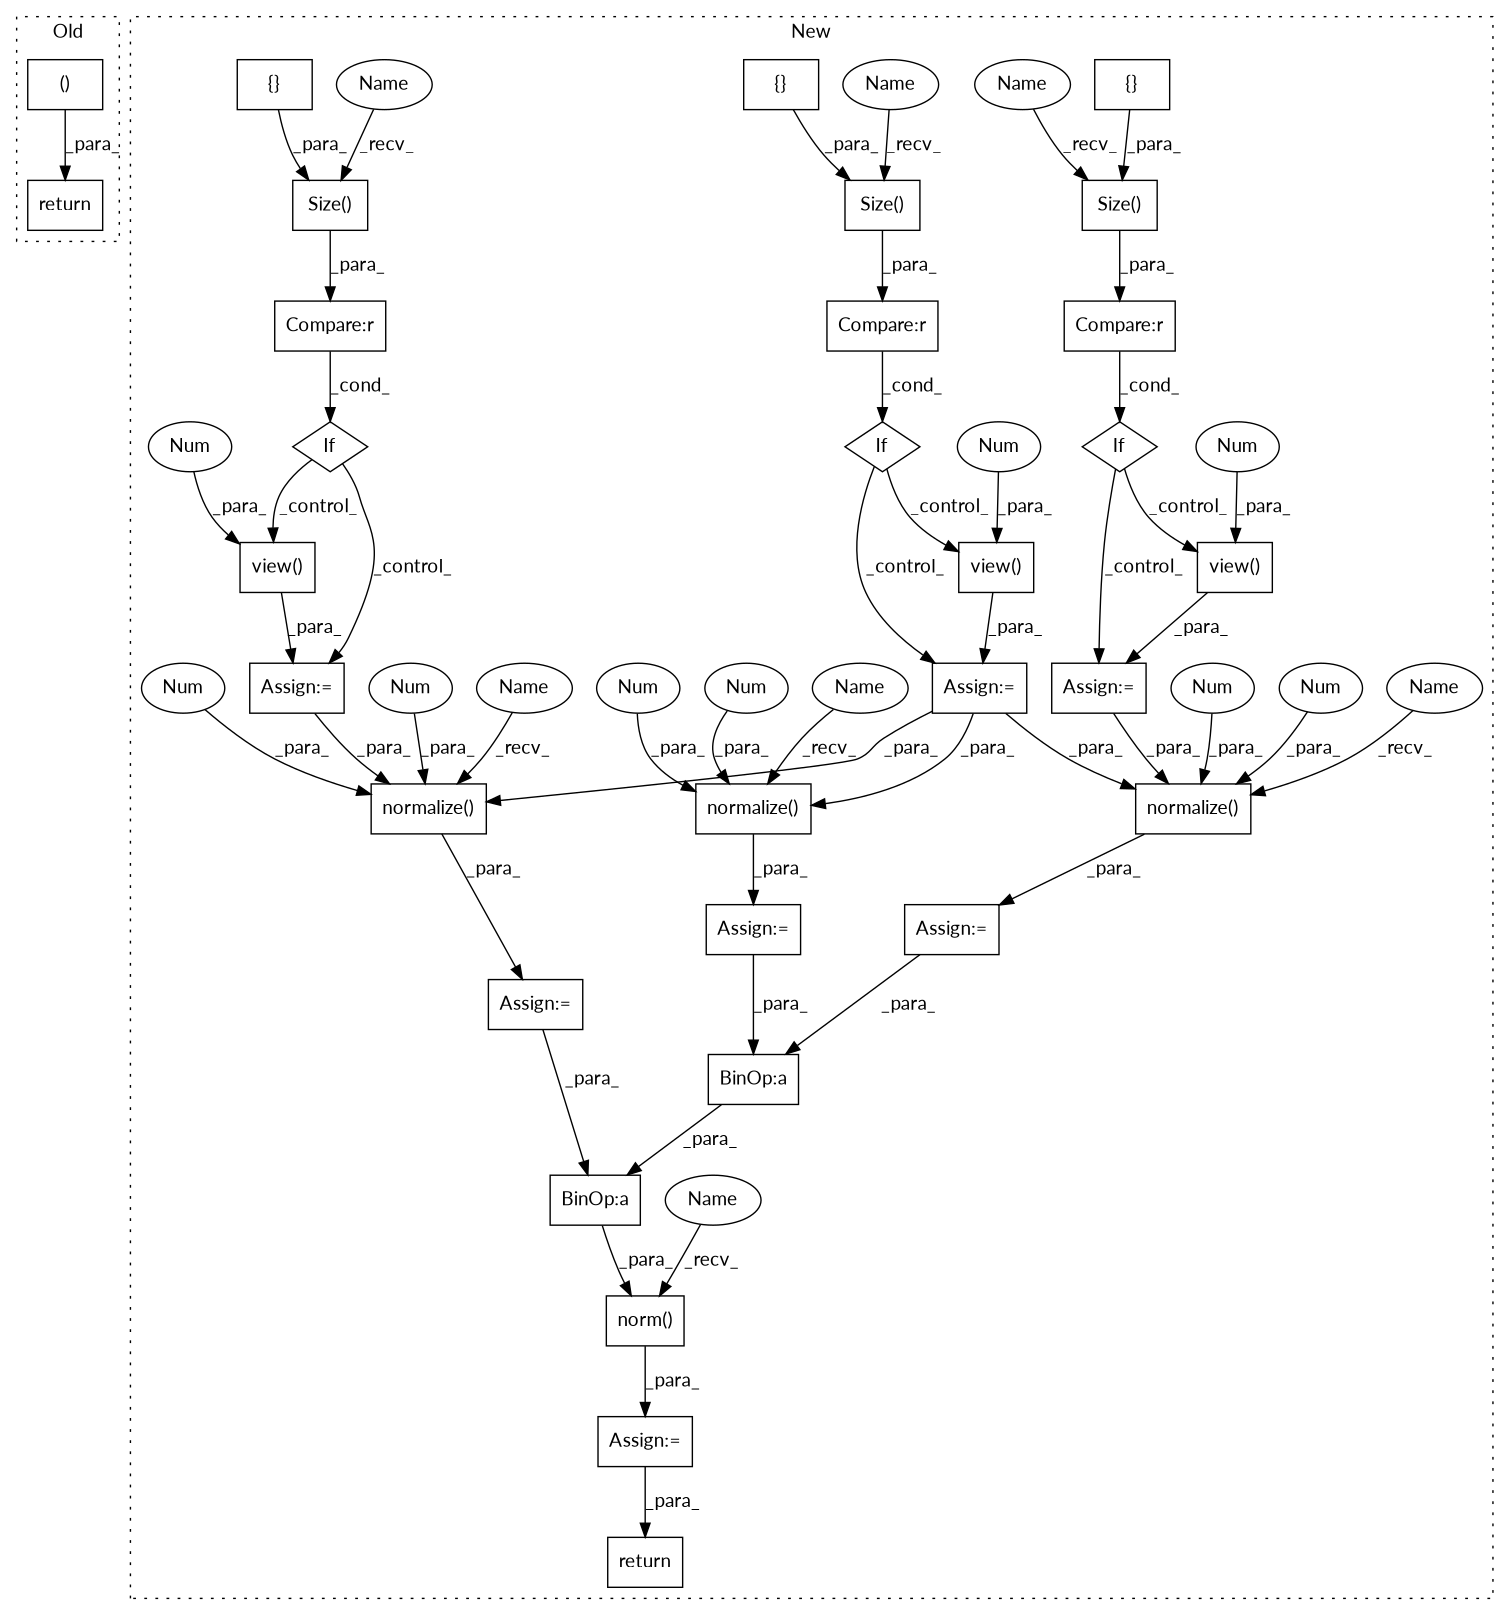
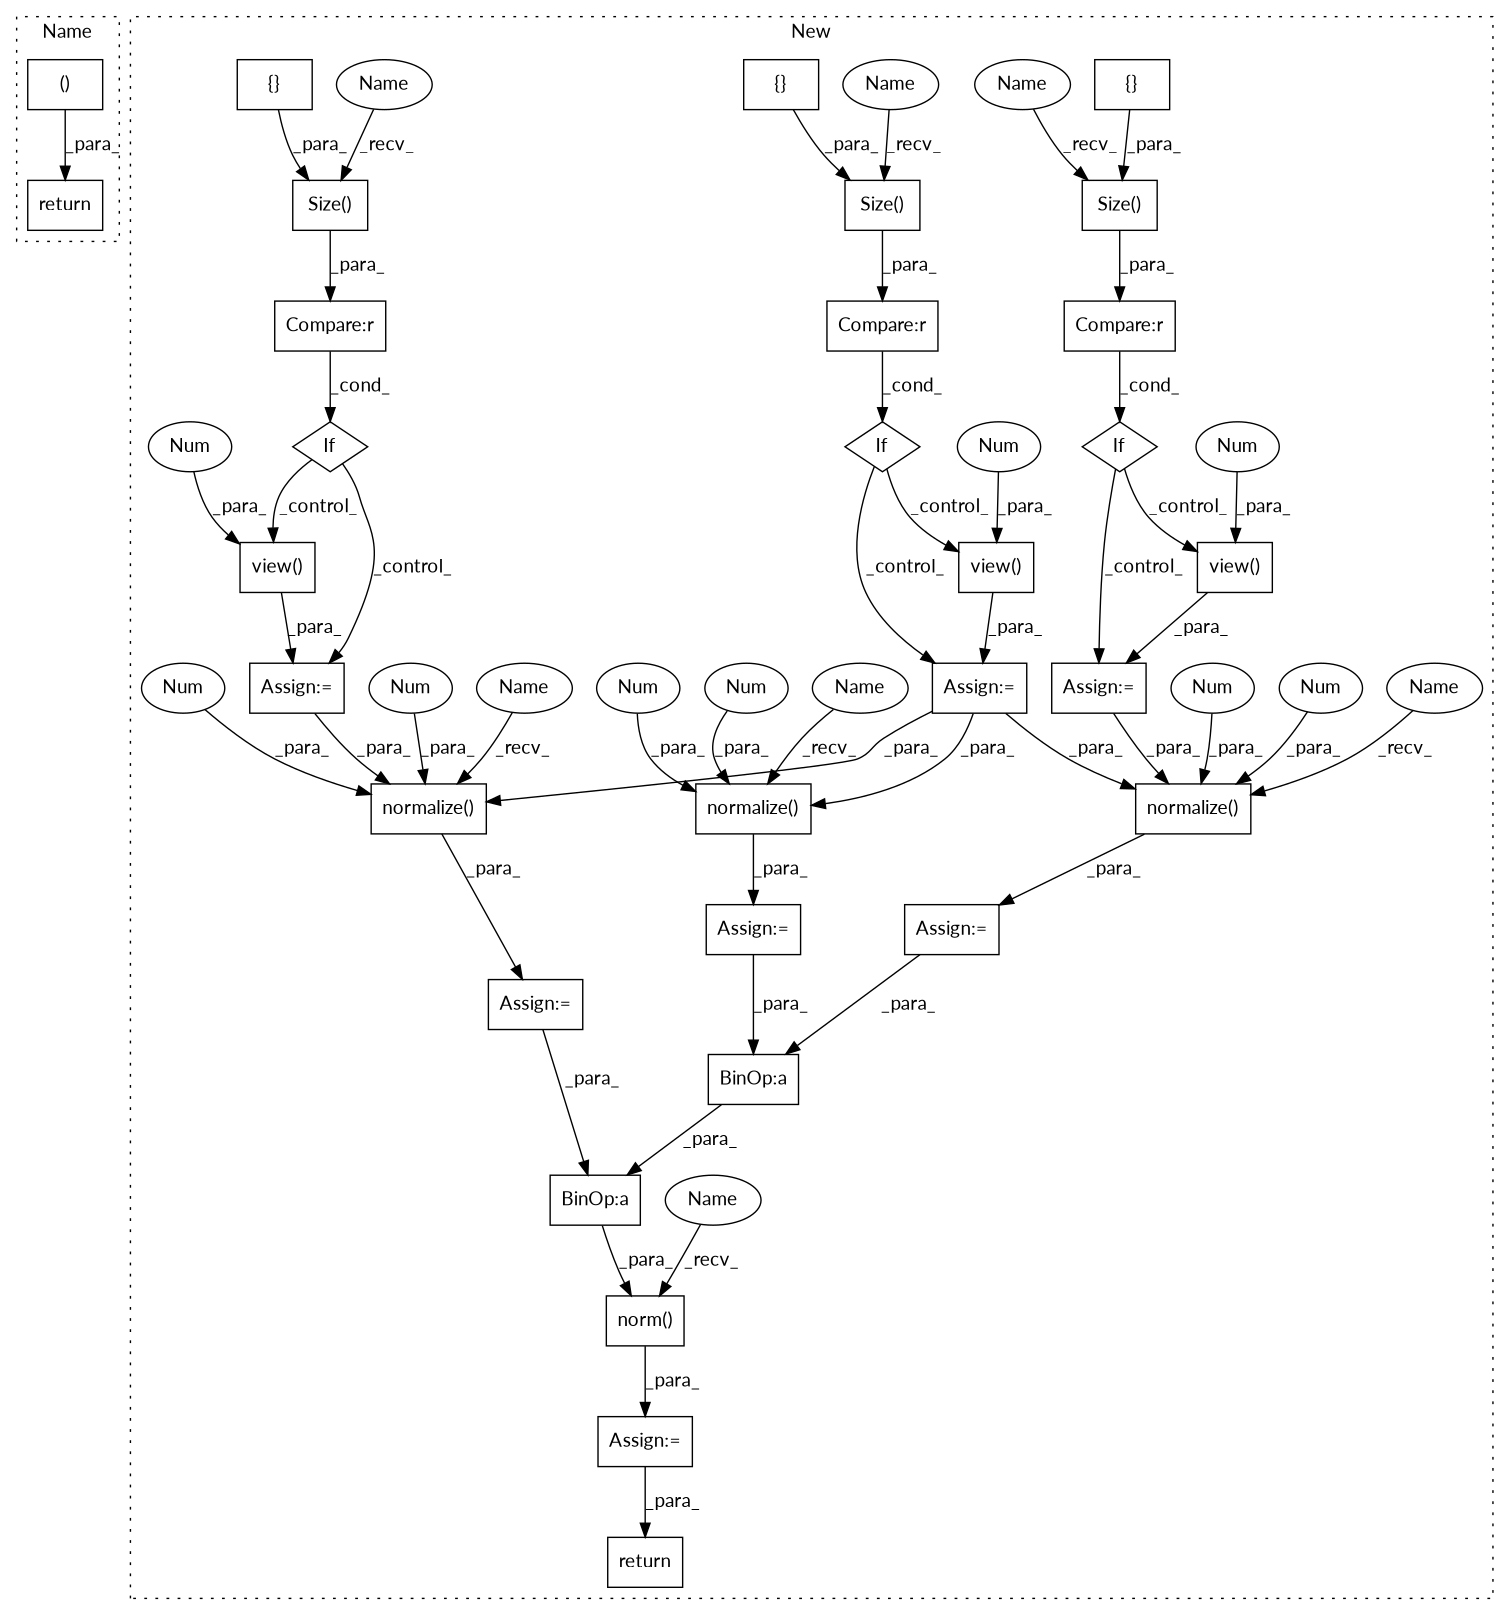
(68, 33) -> (68, 33)
